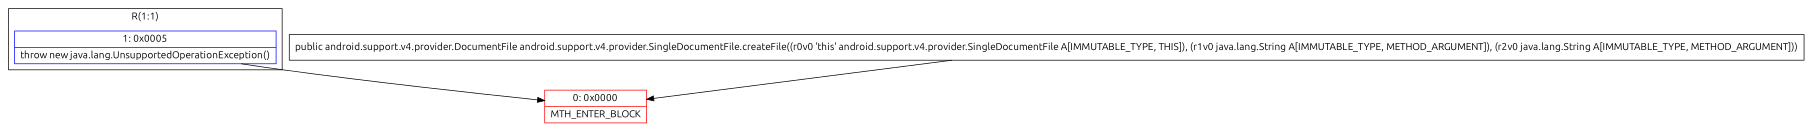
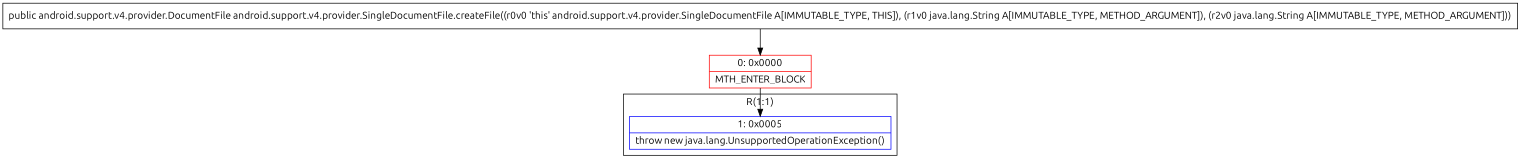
(389, 83) -> (760, 99)
